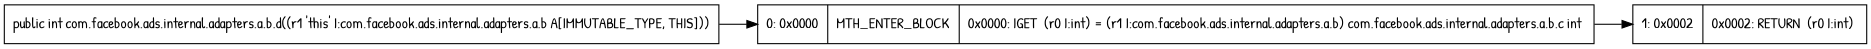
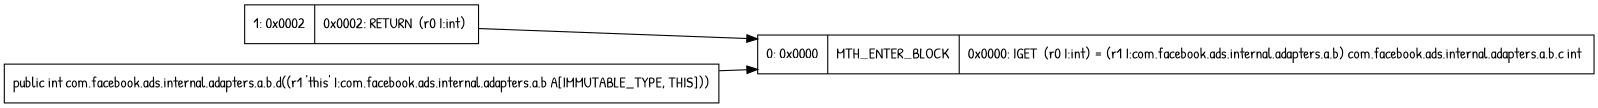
(1608, 24) -> (613, 34)
